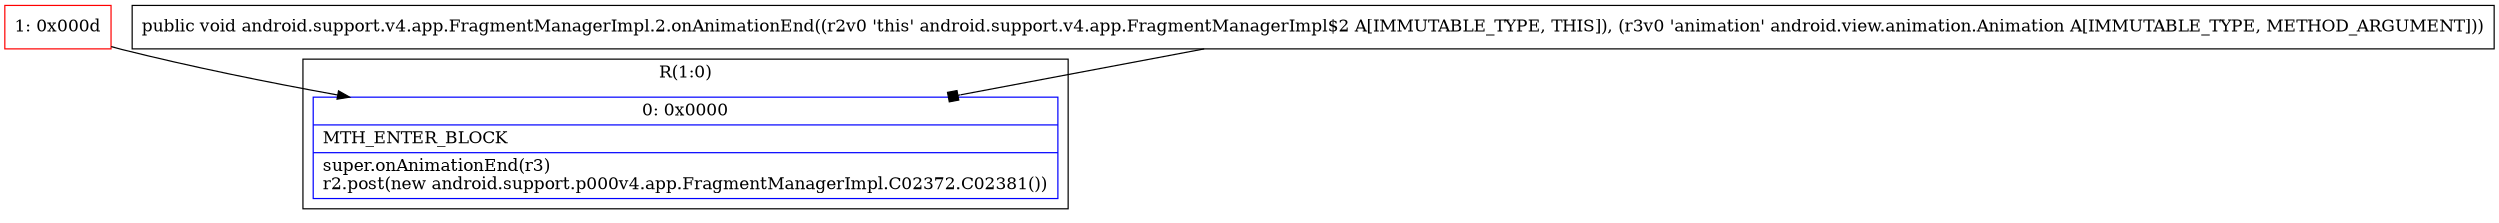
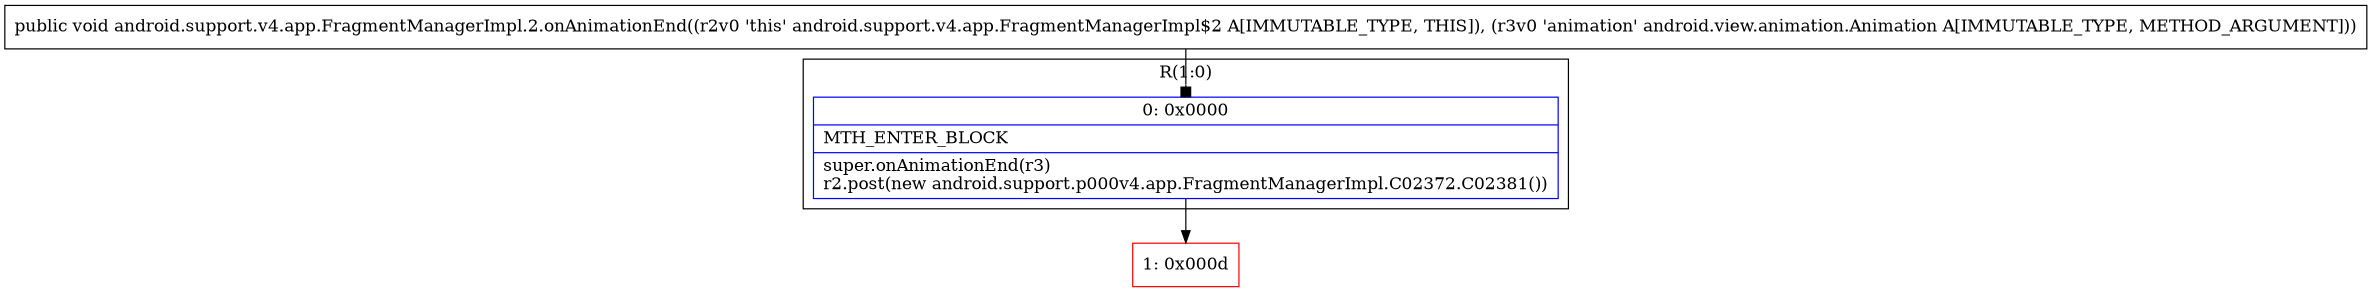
(224, 73) -> (1186, 216)
